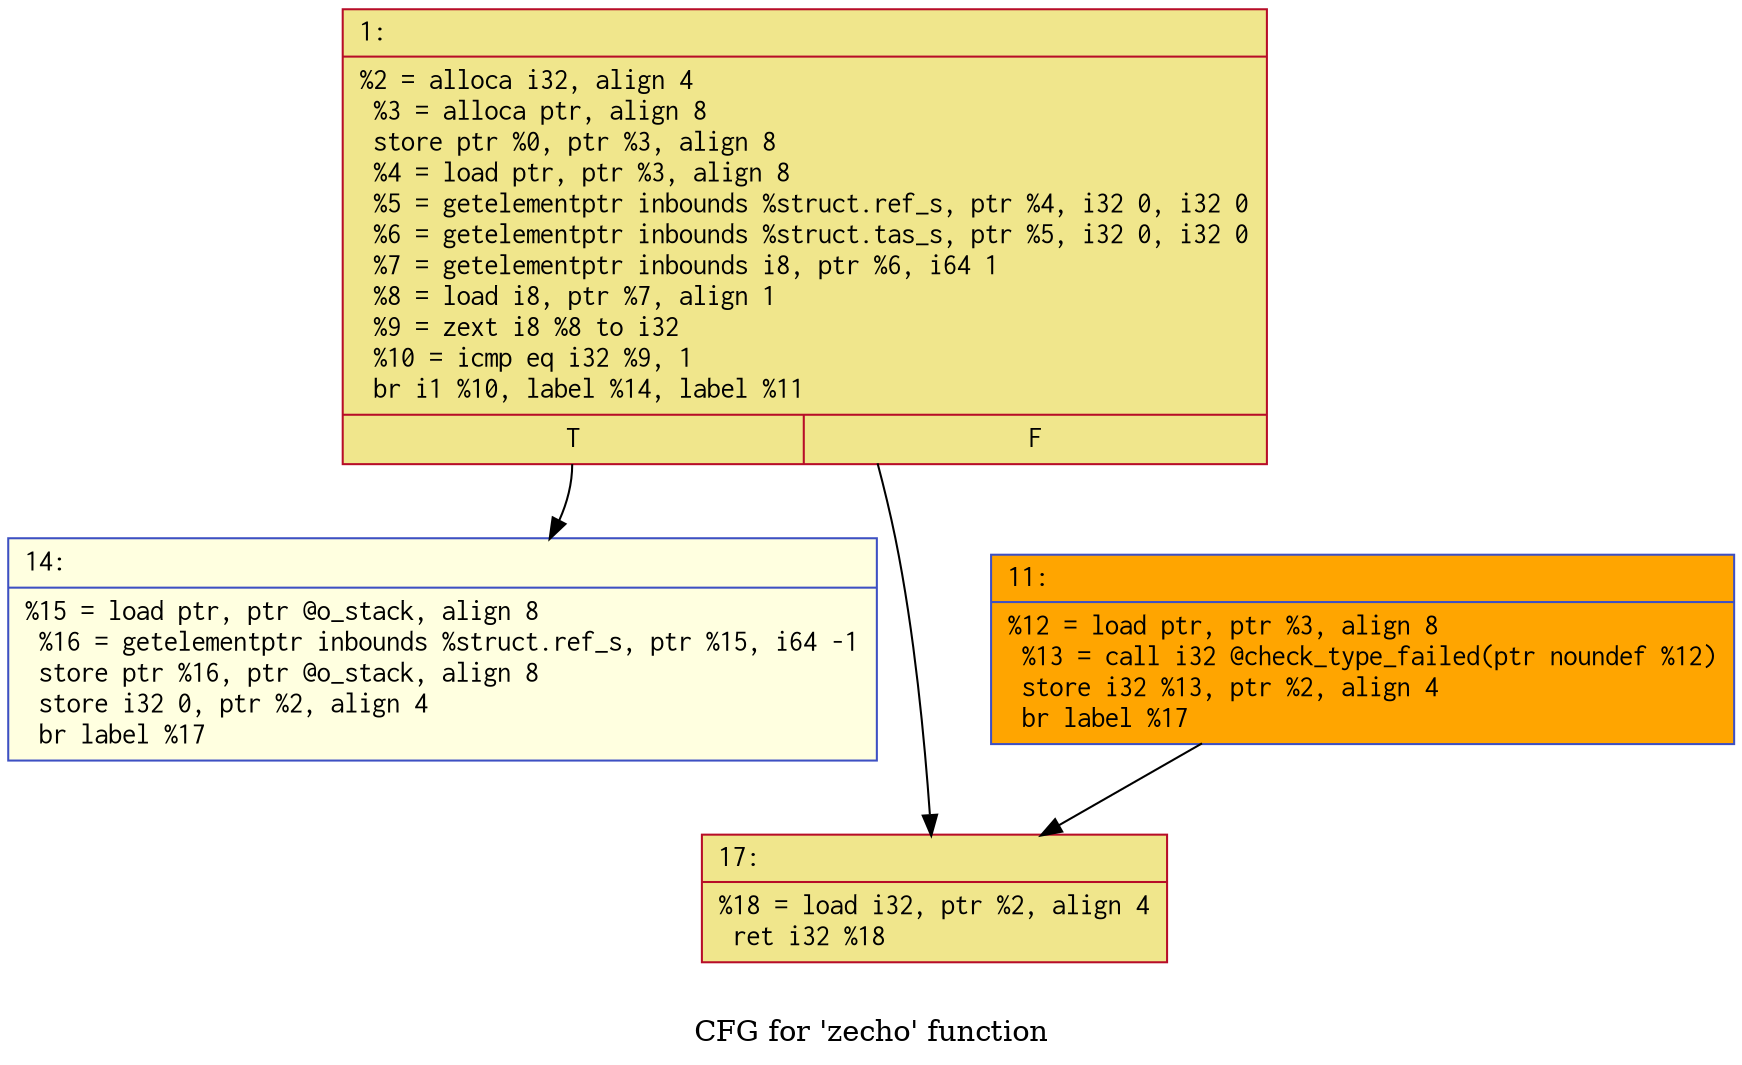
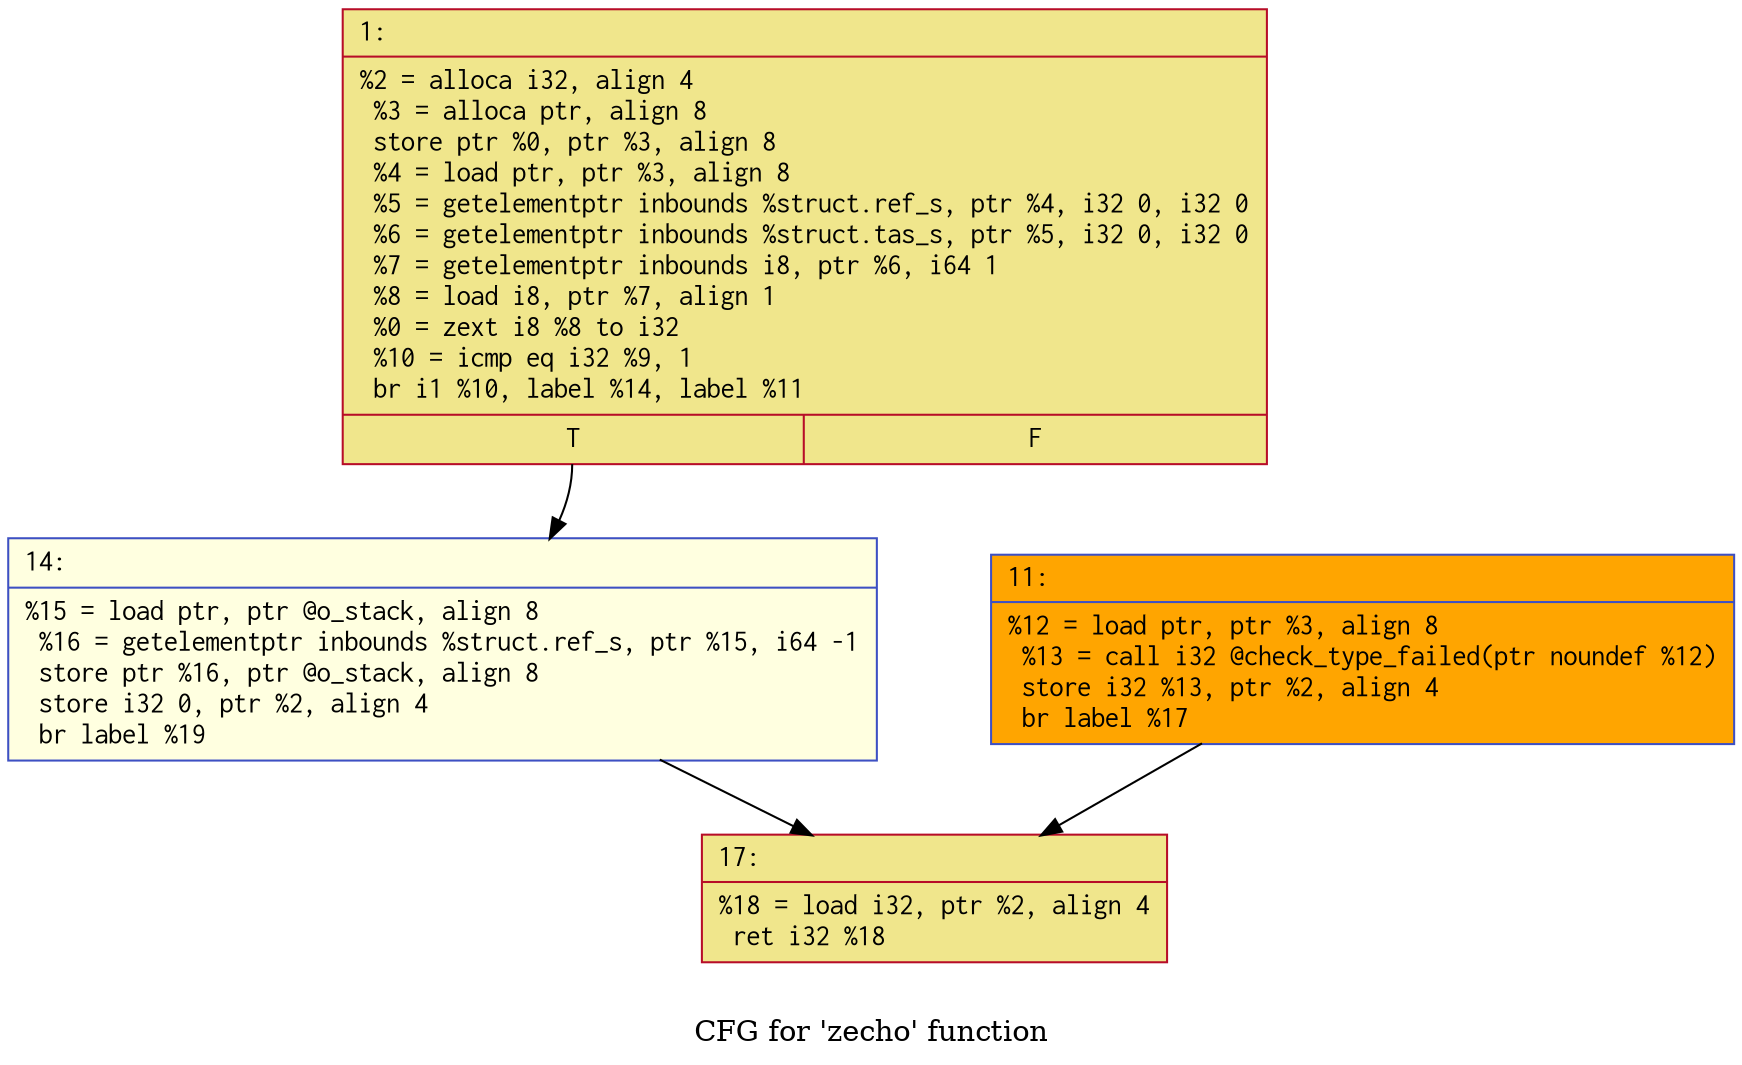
(520, 327) -> (520, 327)
(912, 637) -> (727, 793)
(115, 735) -> (115, 735)
